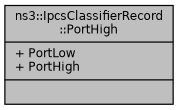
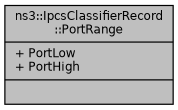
(89, 30) -> (89, 30)
